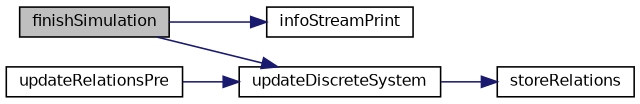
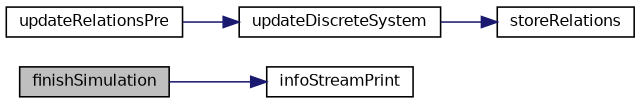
(210, 50) -> none
